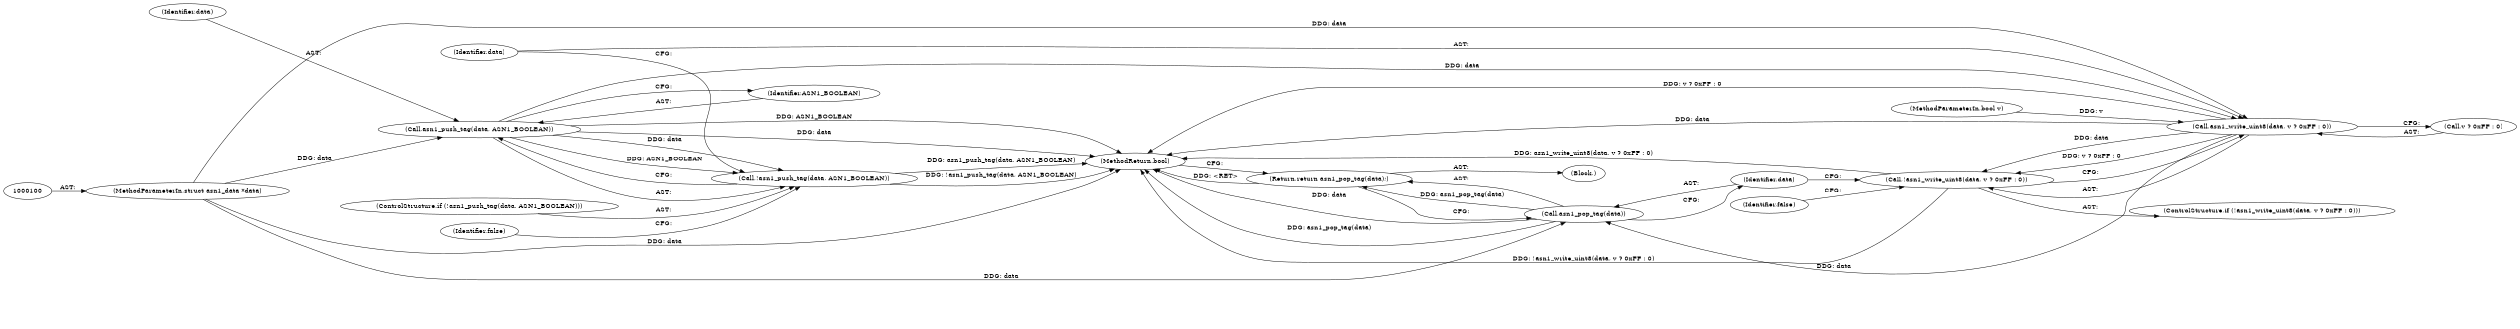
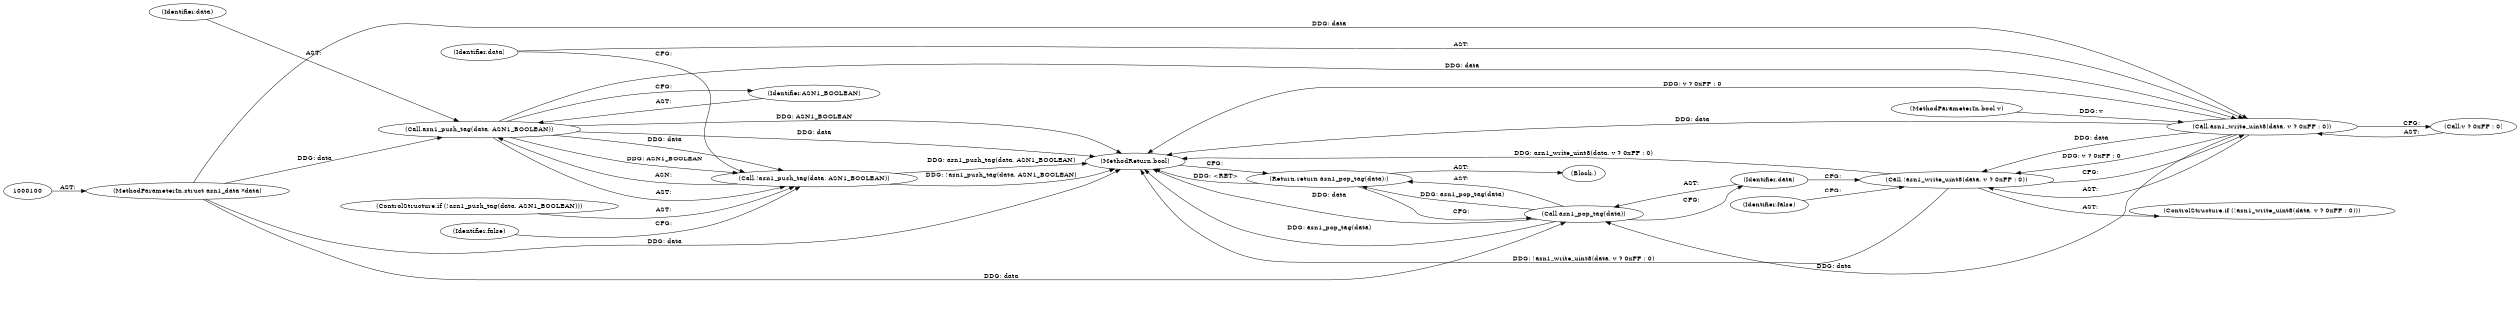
(665, 175) -> (665, 175)
